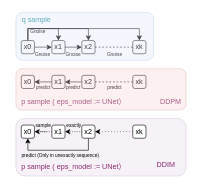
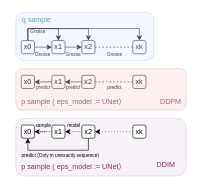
(74, 125) -> (74, 125)
